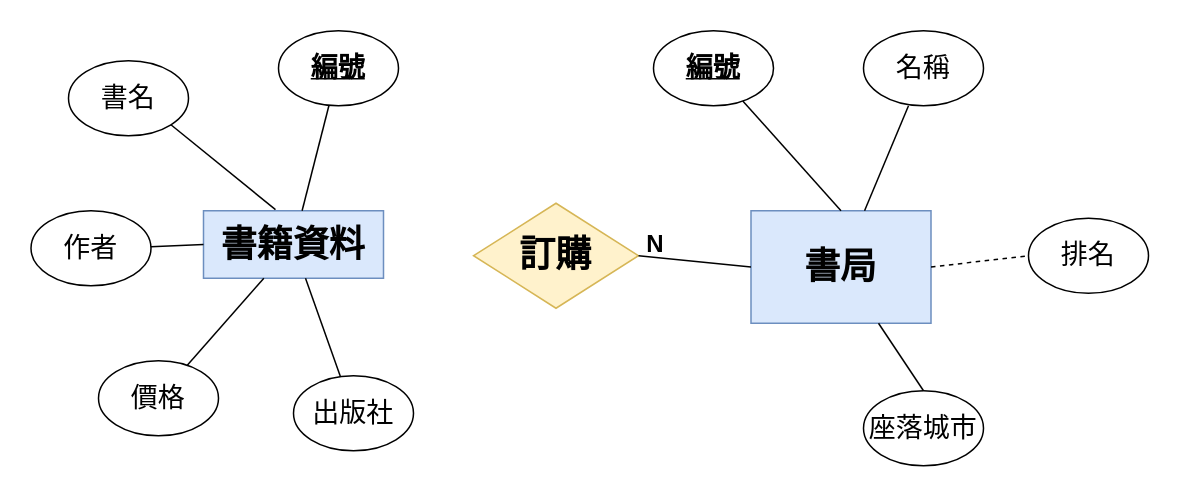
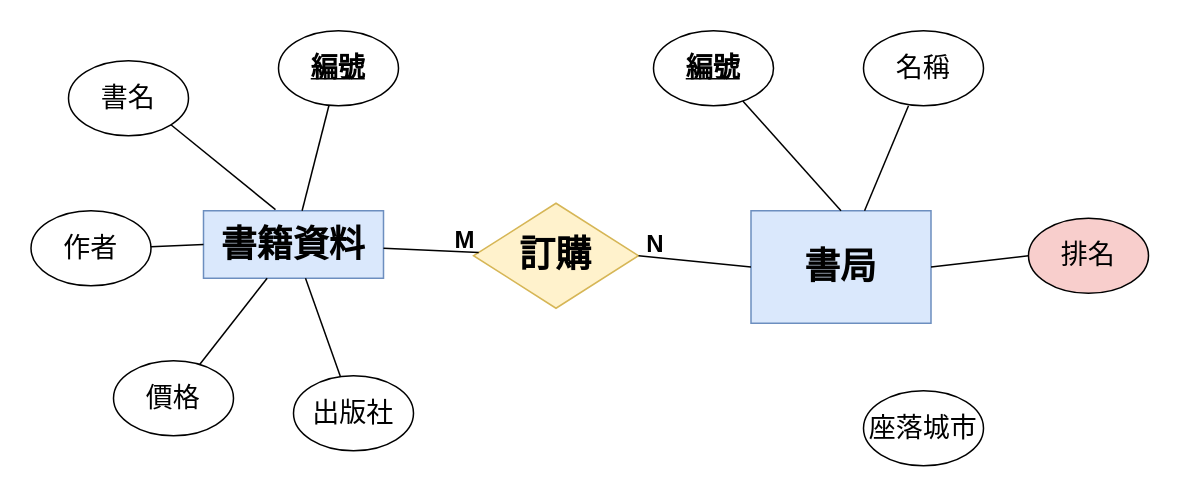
none -> (430, 250)
(1088, 256) -> (1088, 256)
(980, 261) -> (980, 261)
(901, 357) -> none
(158, 398) -> (173, 398)
